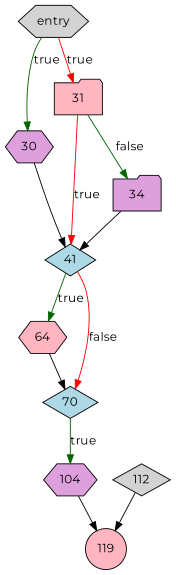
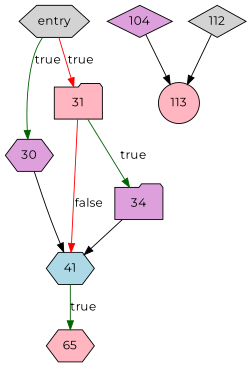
(130, 147) -> (134, 155)
(87, 195) -> (89, 203)
(70, 260) -> (70, 268)
(43, 337) -> (70, 346)
(70, 402) -> none
(70, 480) -> (140, 21)
(106, 549) -> (179, 103)
